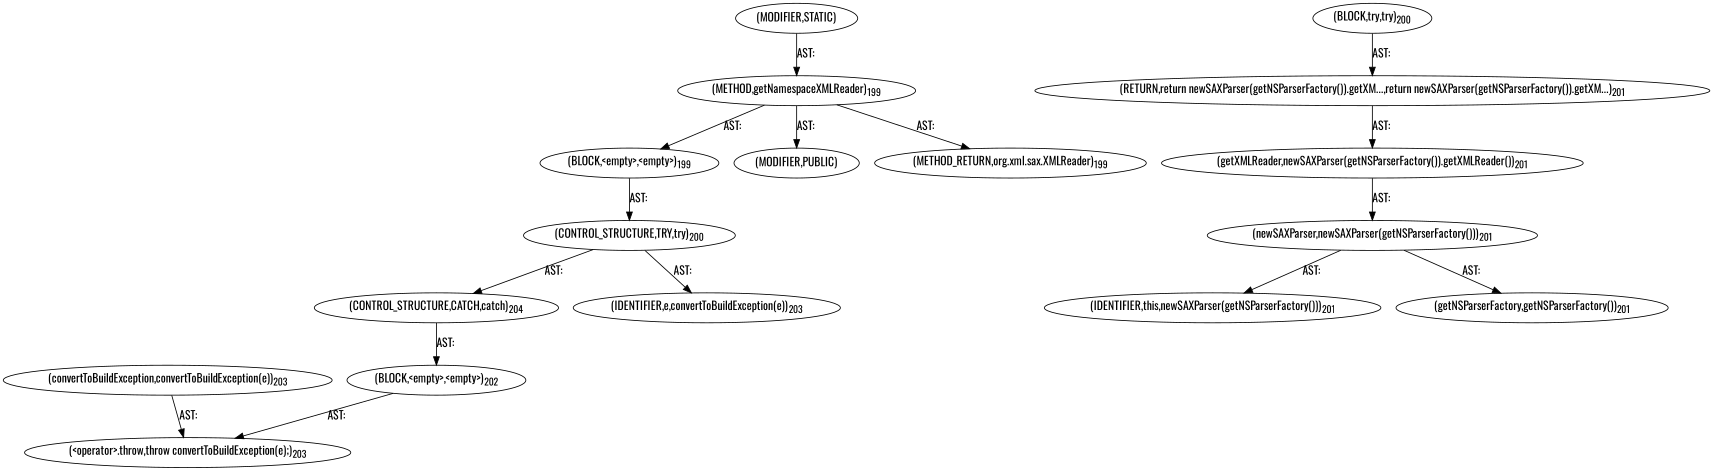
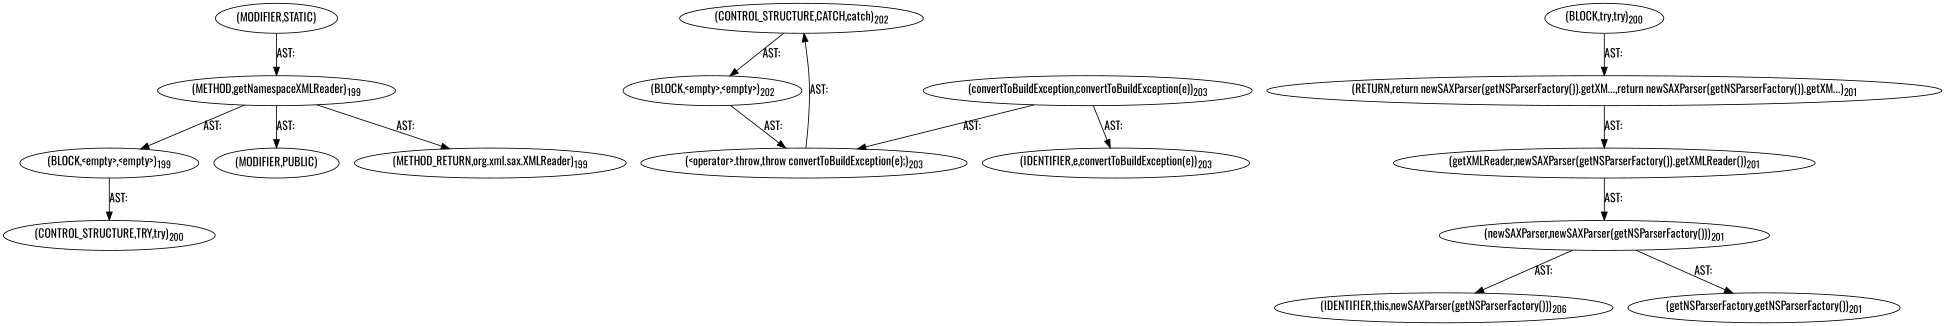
(665, 269) -> (1100, 123)
(537, 270) -> (809, 95)
(516, 307) -> (881, 17)
(1329, 307) -> (1560, 307)
